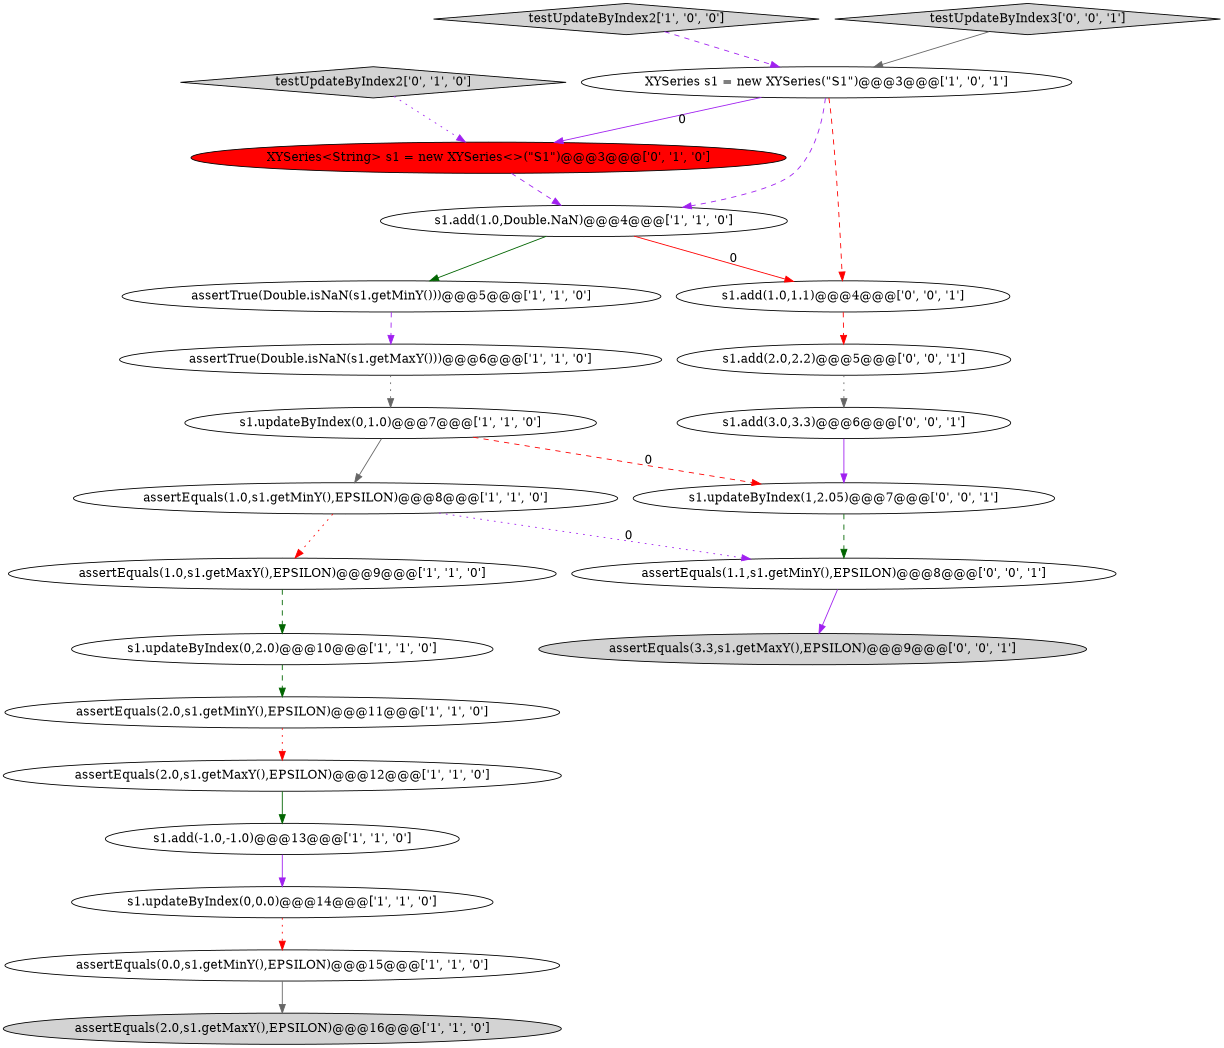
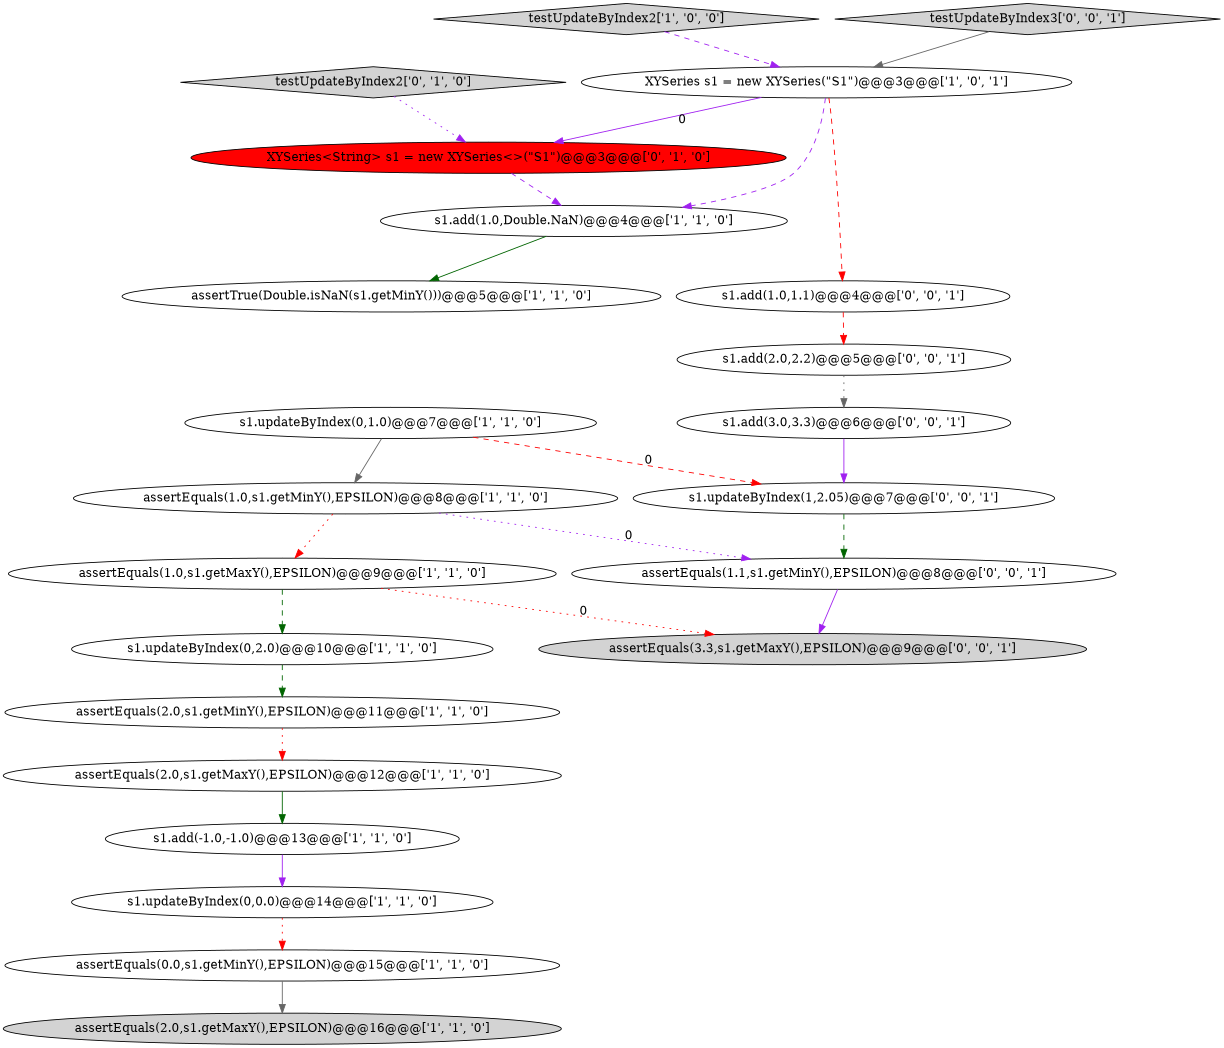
(710, 258) -> none
(391, 360) -> none
none -> (543, 611)
